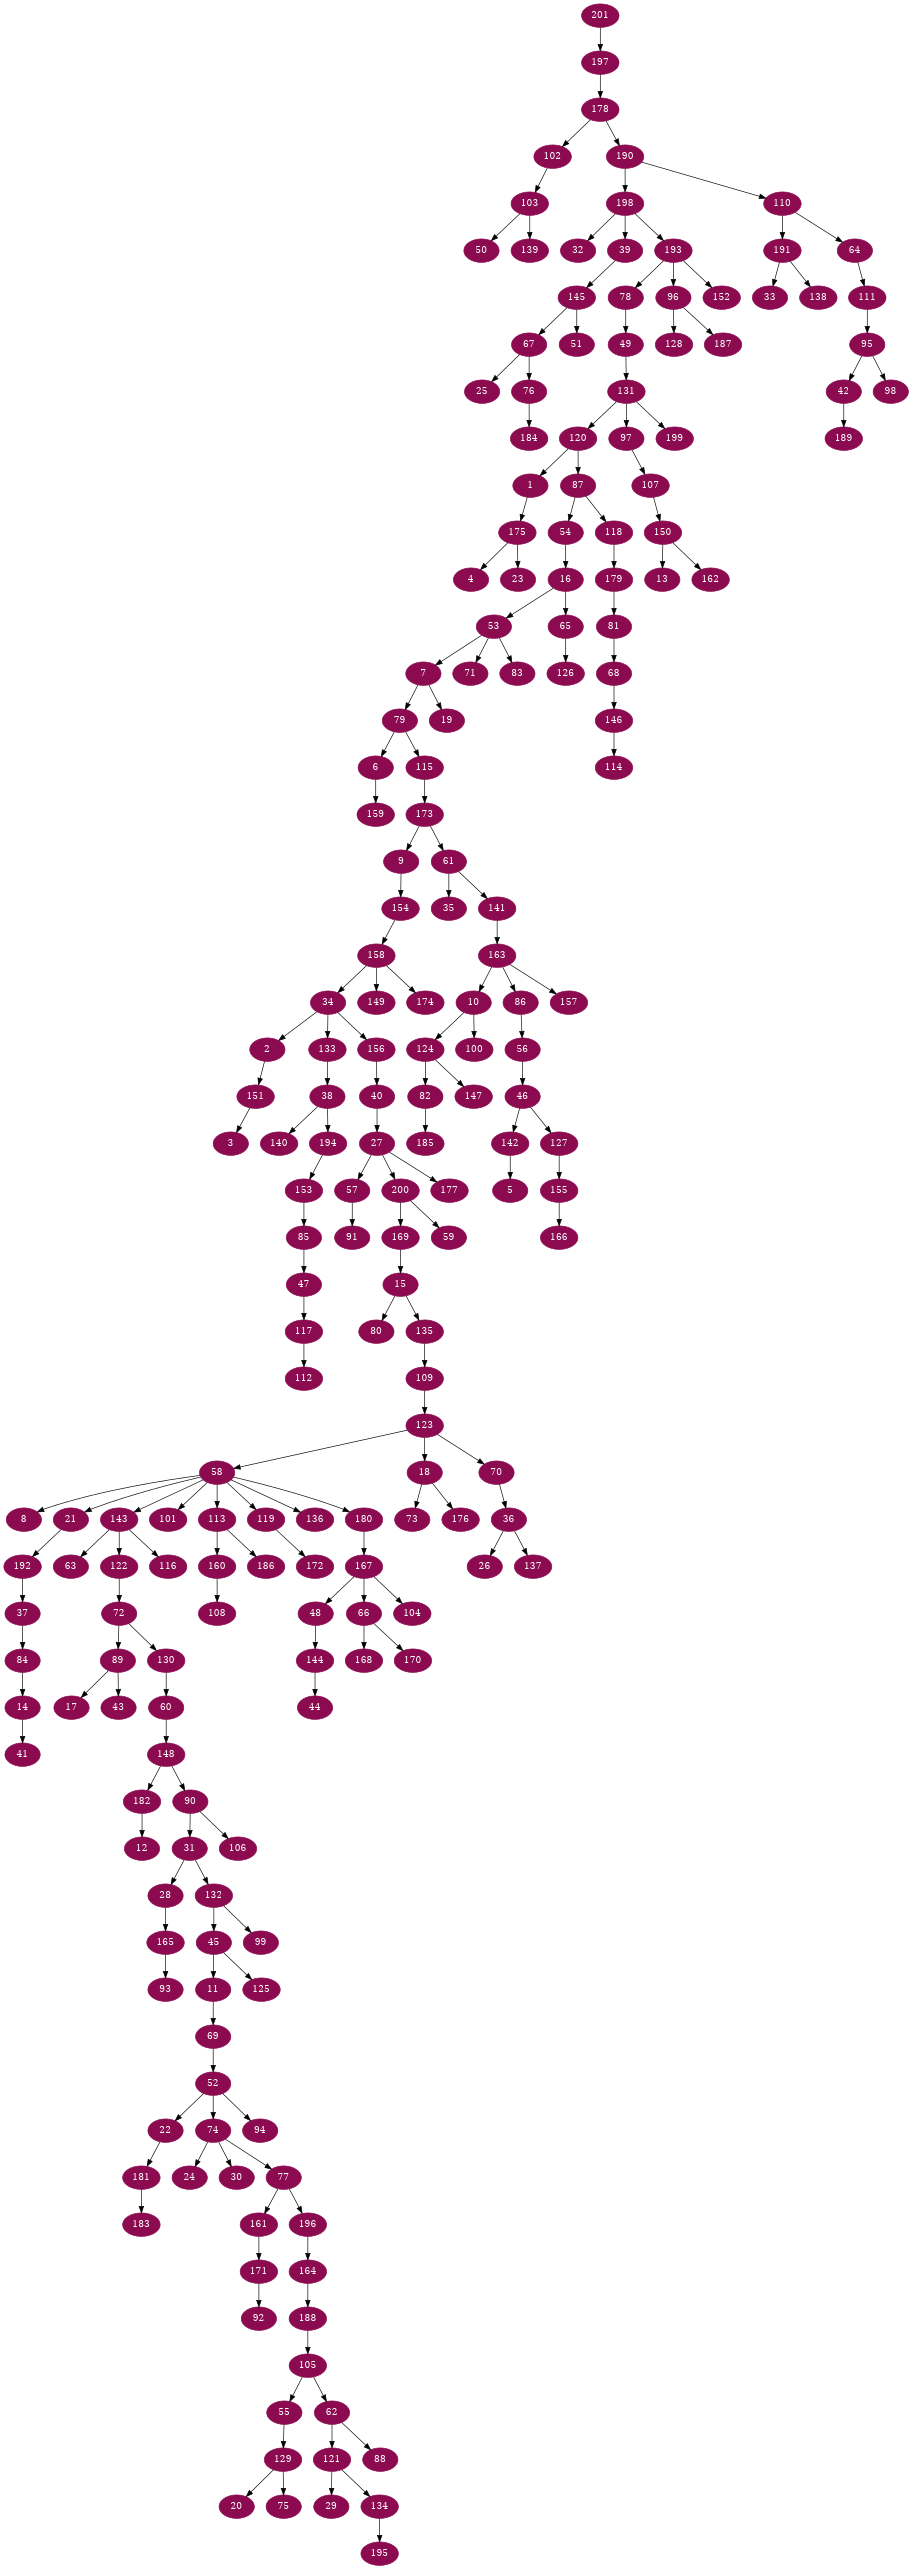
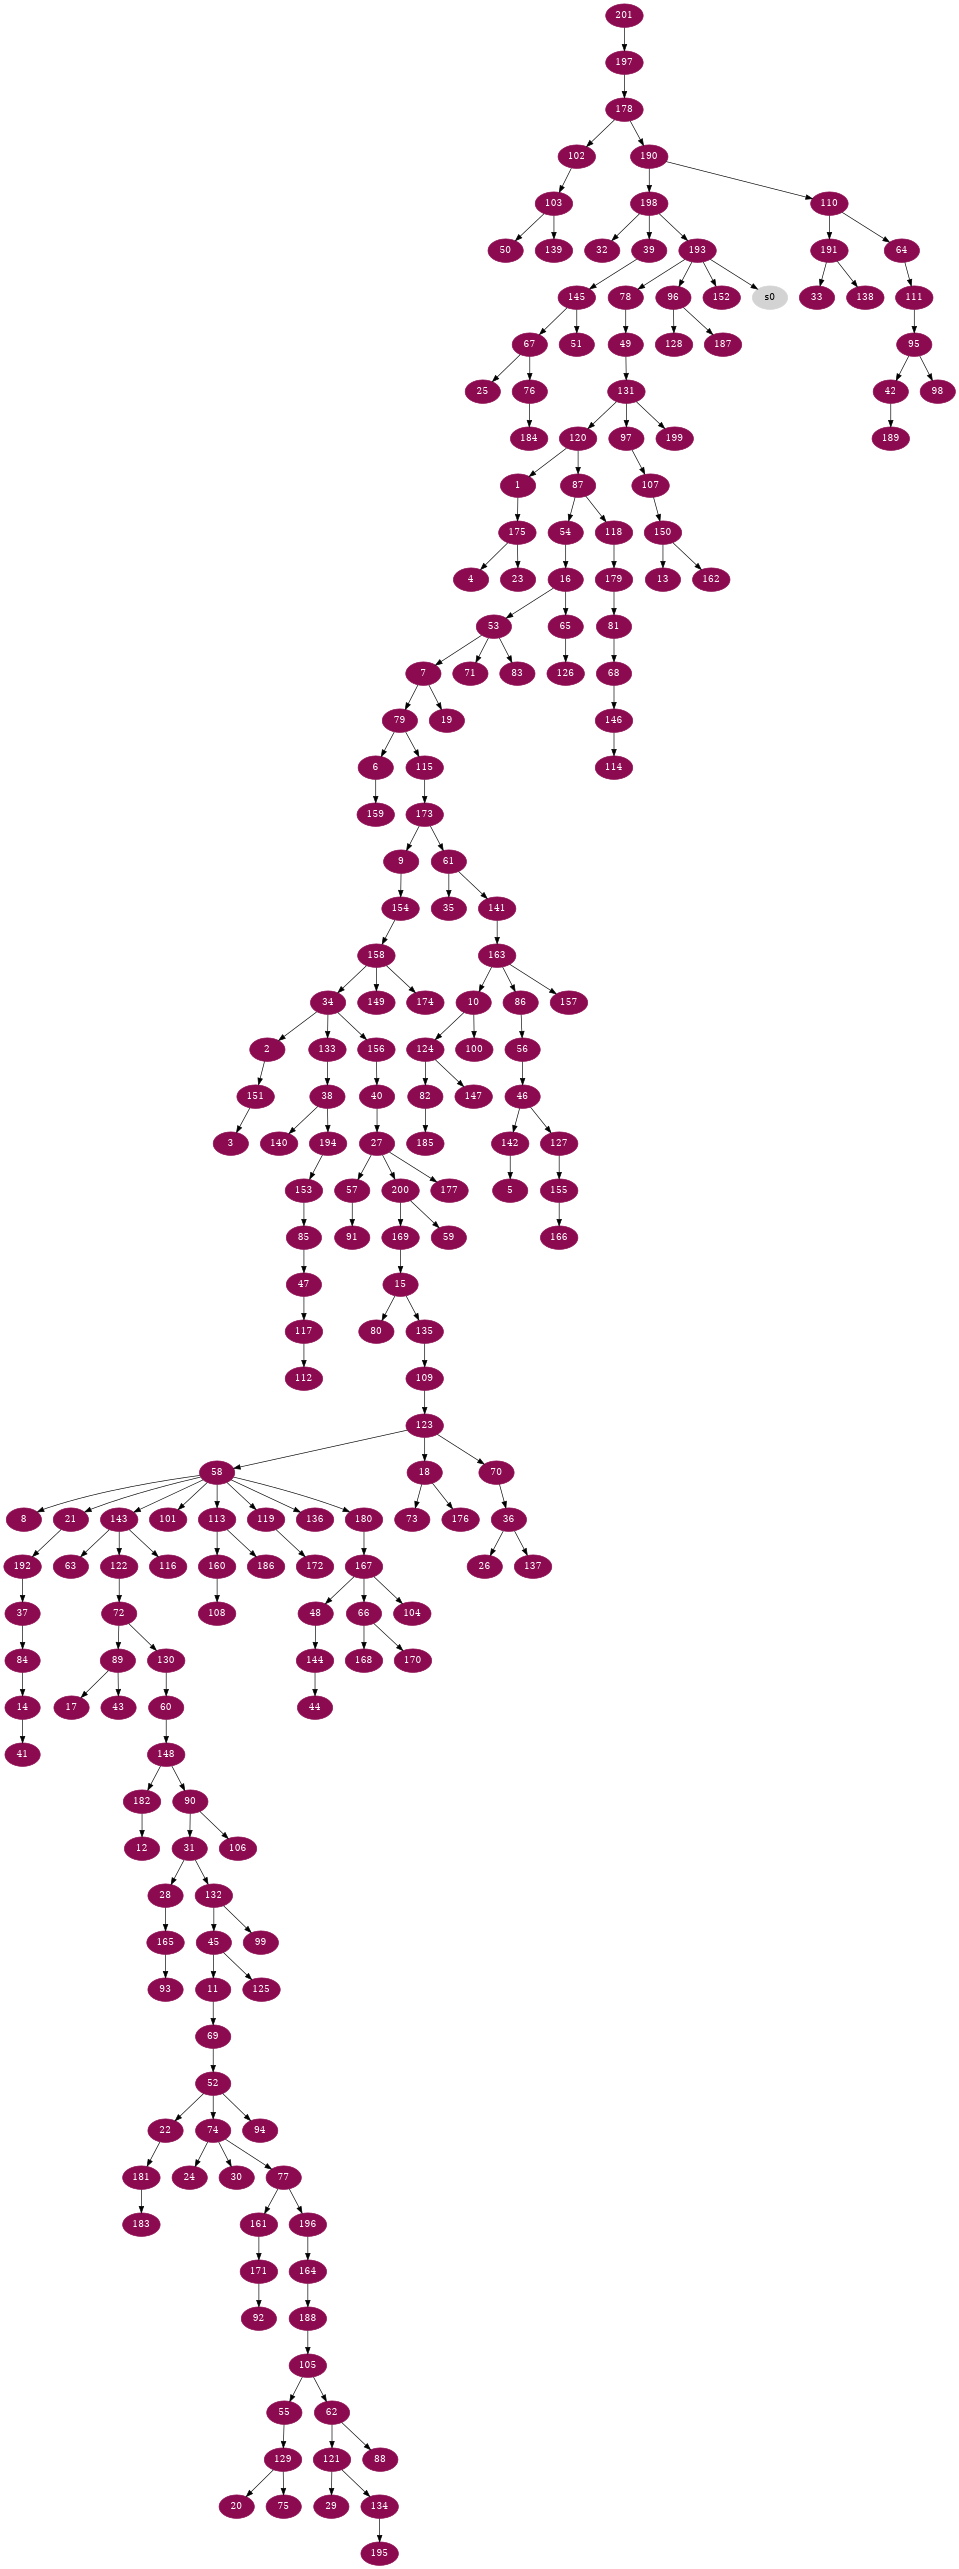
none -> (770, 298)
